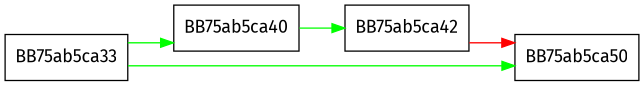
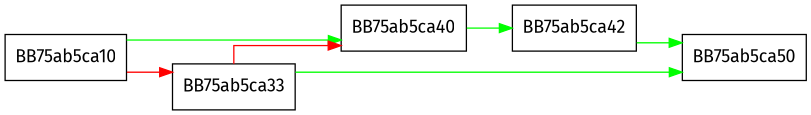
(144, 43) -> (272, 46)
(486, 43) -> (653, 43)
none -> (66, 57)
